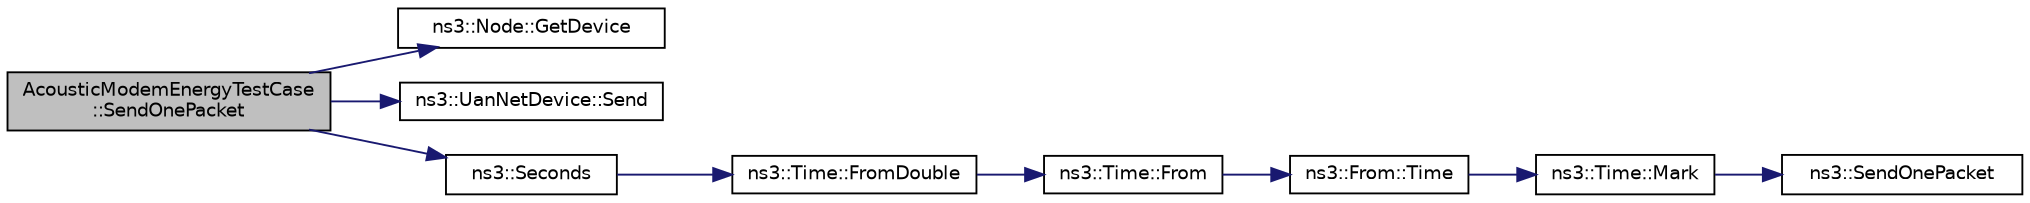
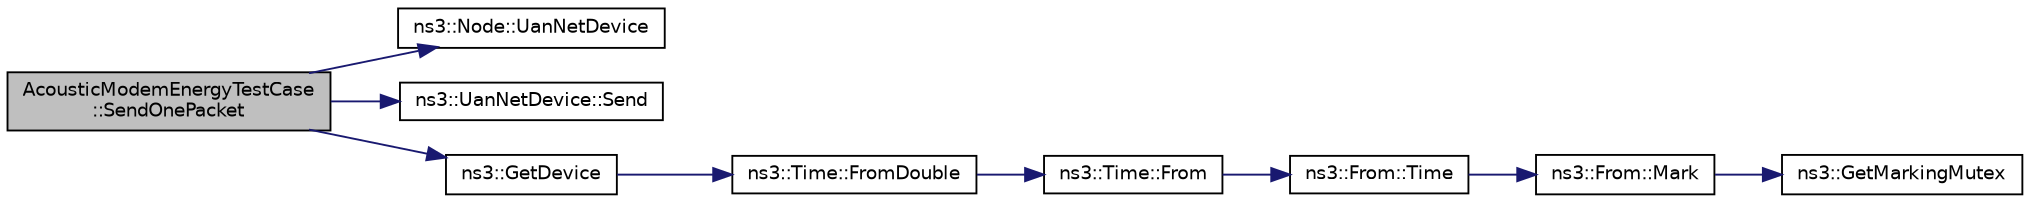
(531, 28) -> (531, 28)
(531, 175) -> (531, 175)
(1625, 175) -> (1625, 175)
(1902, 175) -> (1902, 175)
